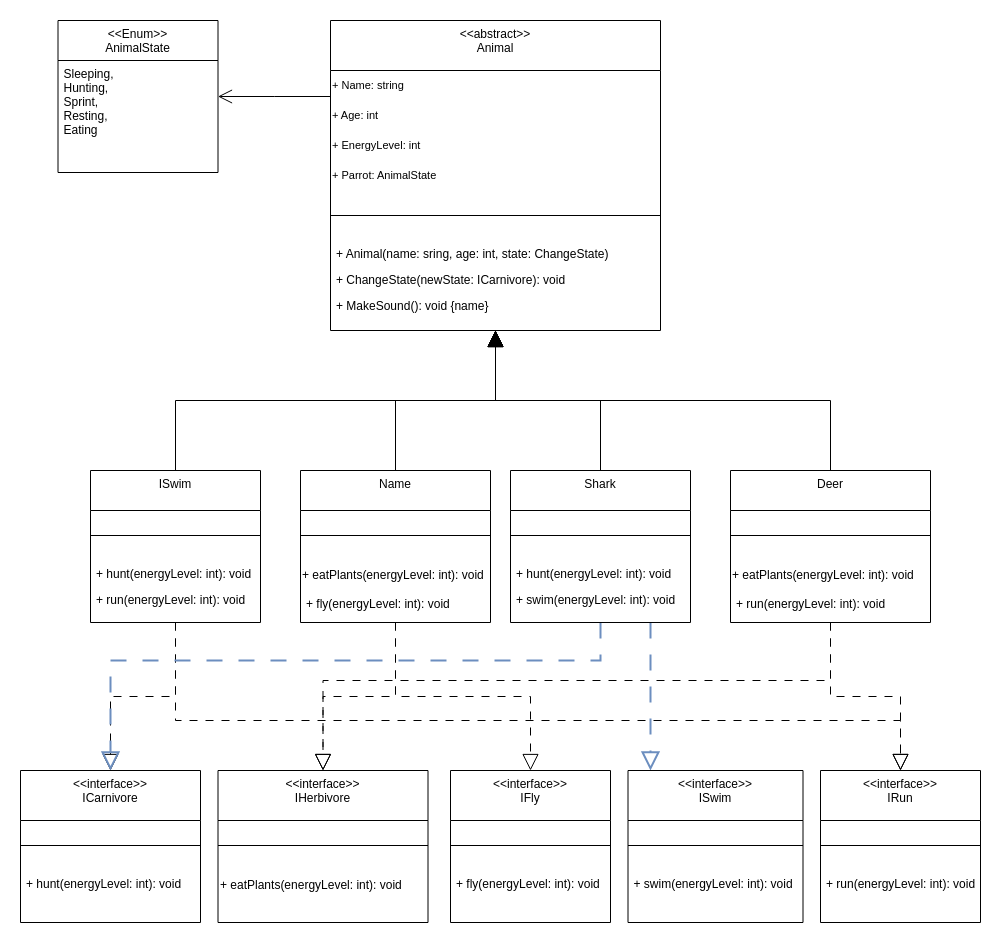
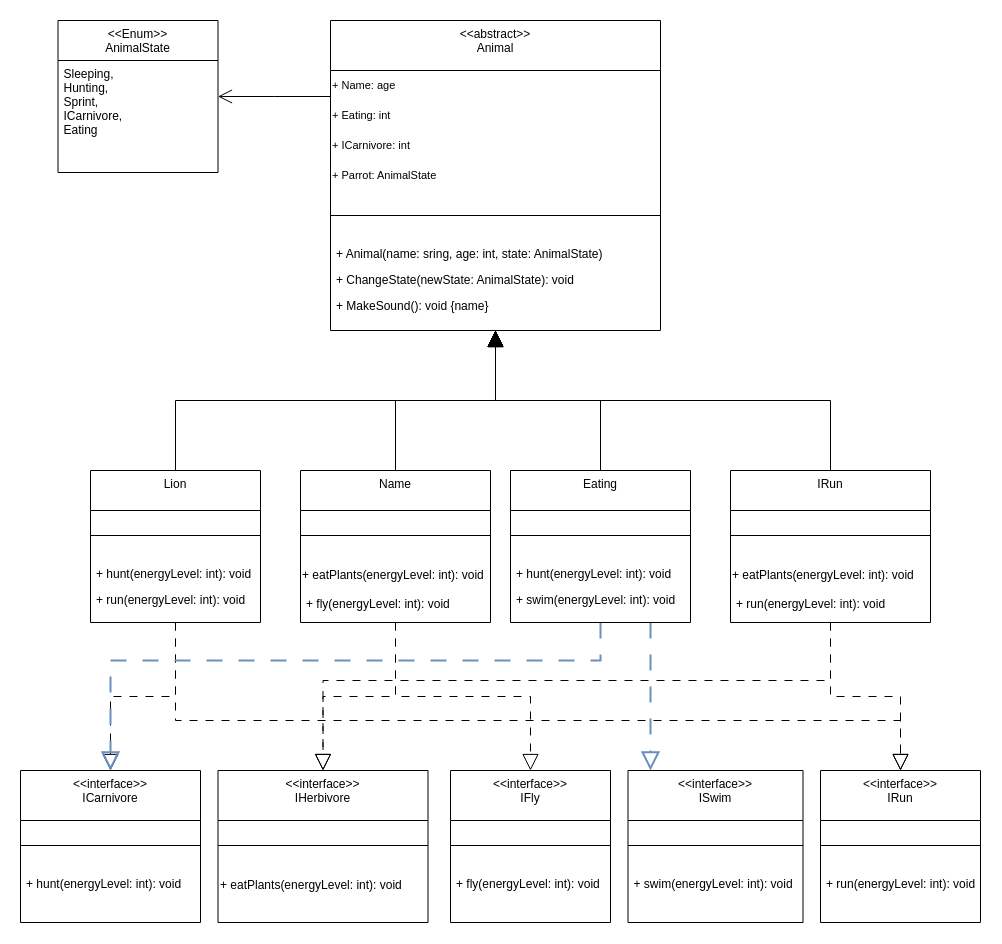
(89, 74) -> (89, 74)
(370, 86) -> (362, 86)
(358, 116) -> (365, 116)
(381, 146) -> (378, 146)
(484, 254) -> (481, 254)
(463, 280) -> (465, 280)
(175, 484) -> (175, 484)
(600, 484) -> (600, 484)
(830, 484) -> (830, 484)
